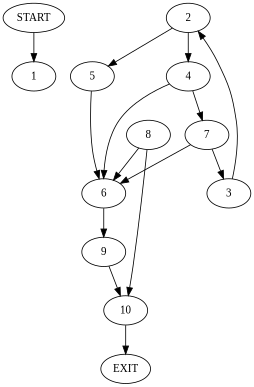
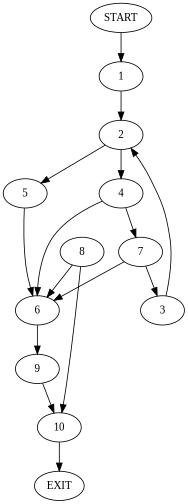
none -> (121, 102)
